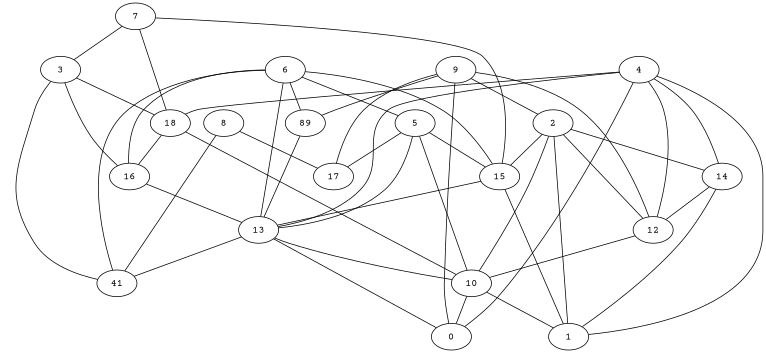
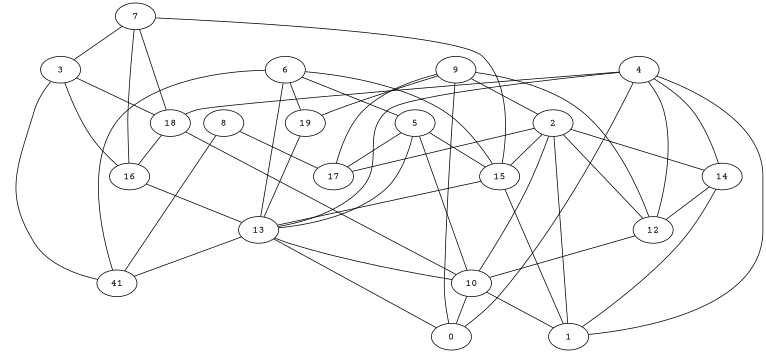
(154, 101) -> (129, 96)
(305, 123) -> (305, 123)
none -> (443, 150)
